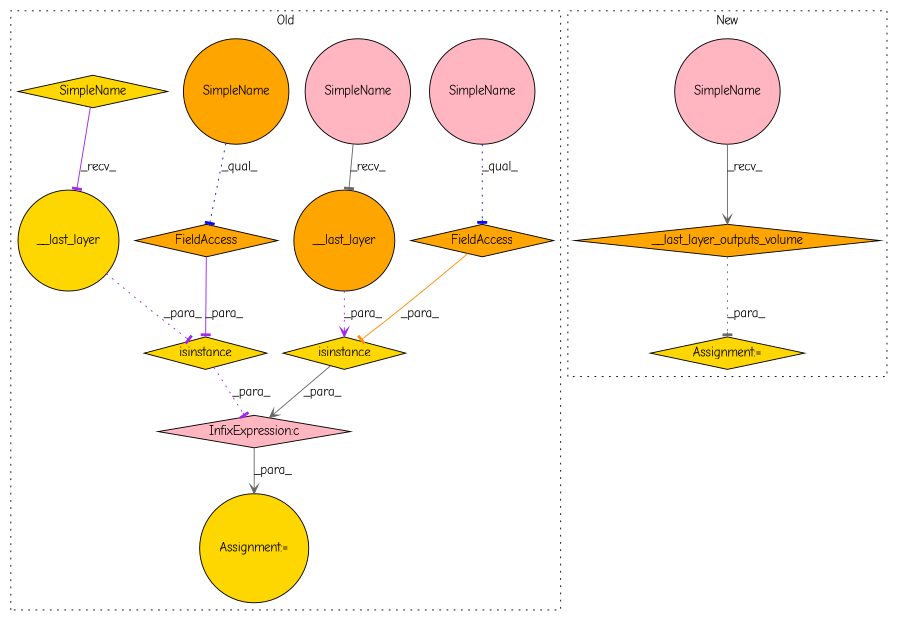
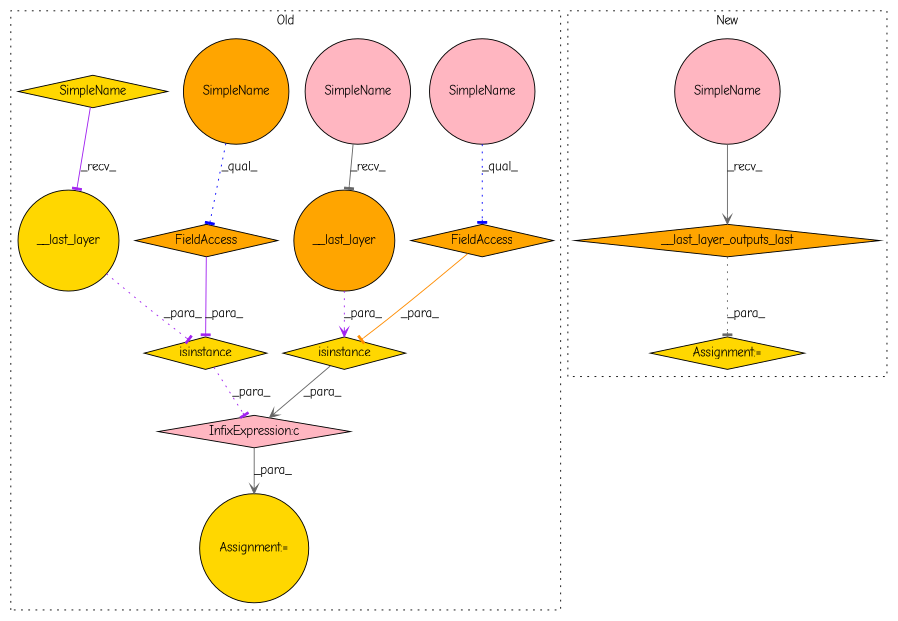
(727, 241) -> (727, 241)
